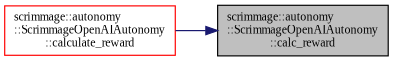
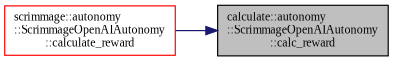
(303, 31) -> (303, 31)
